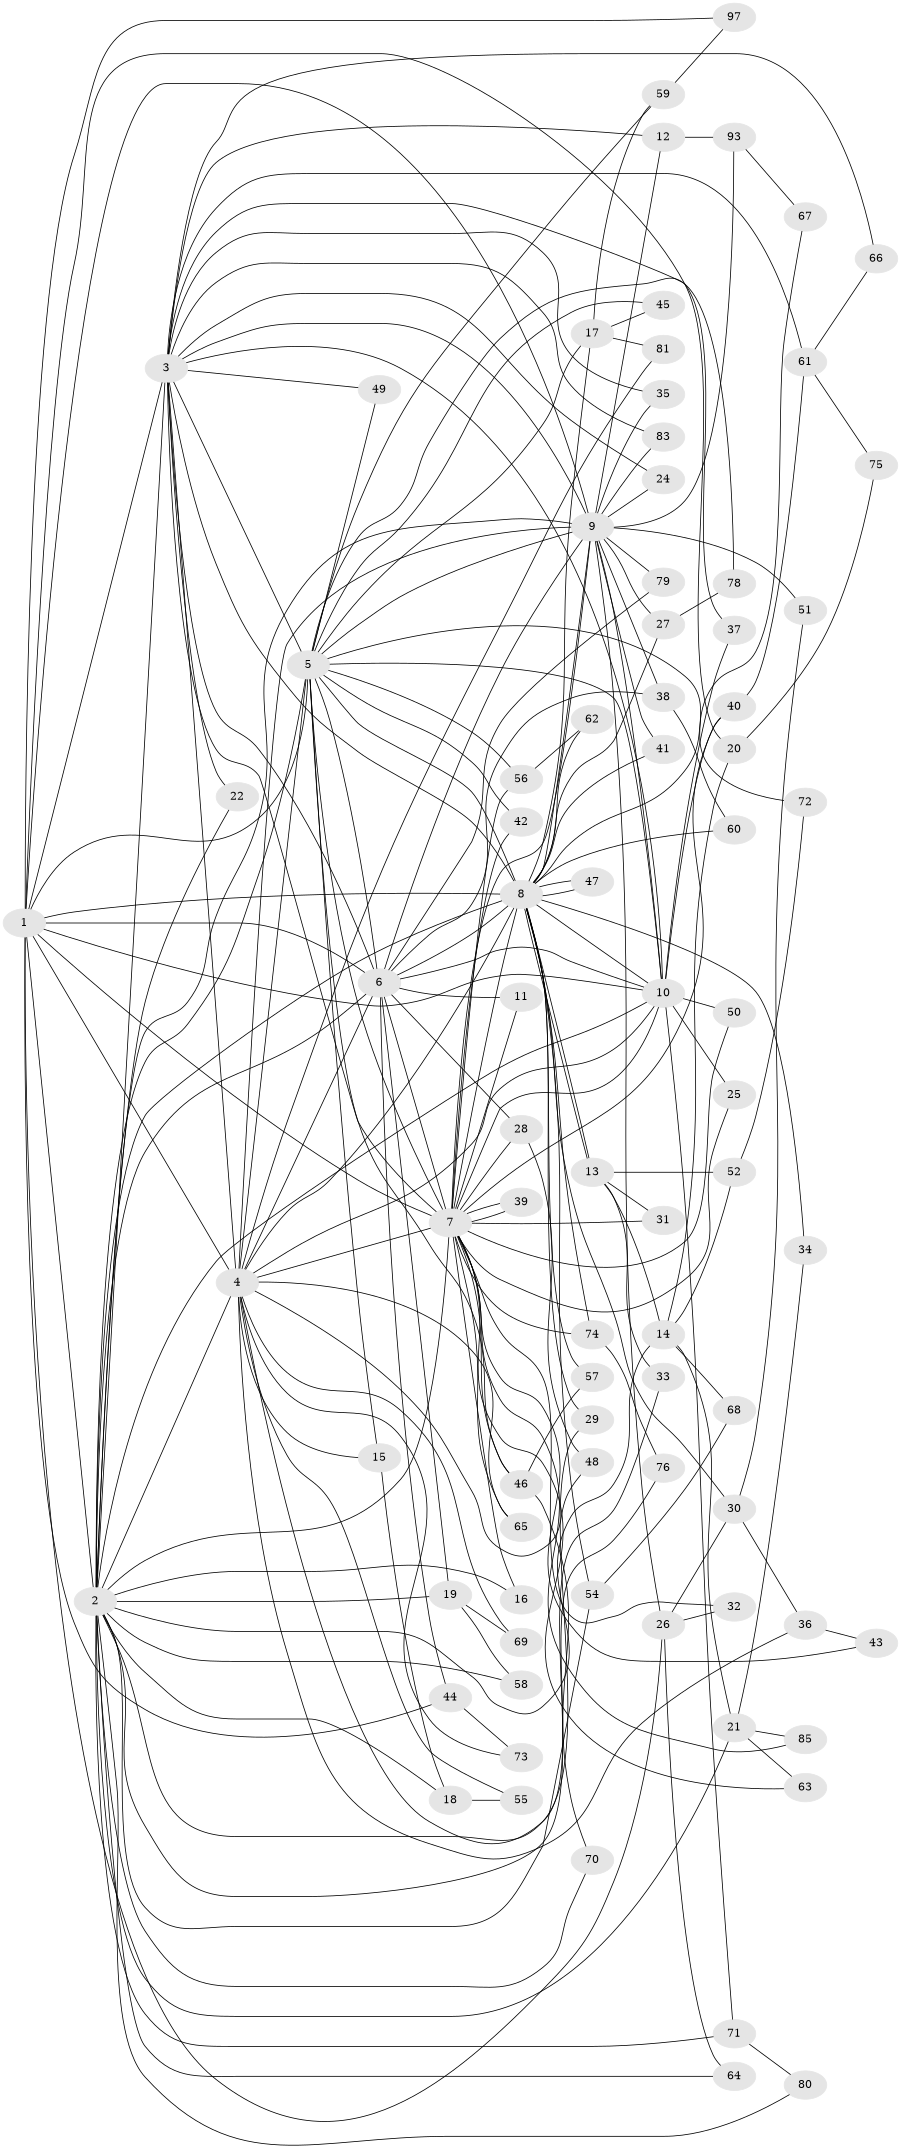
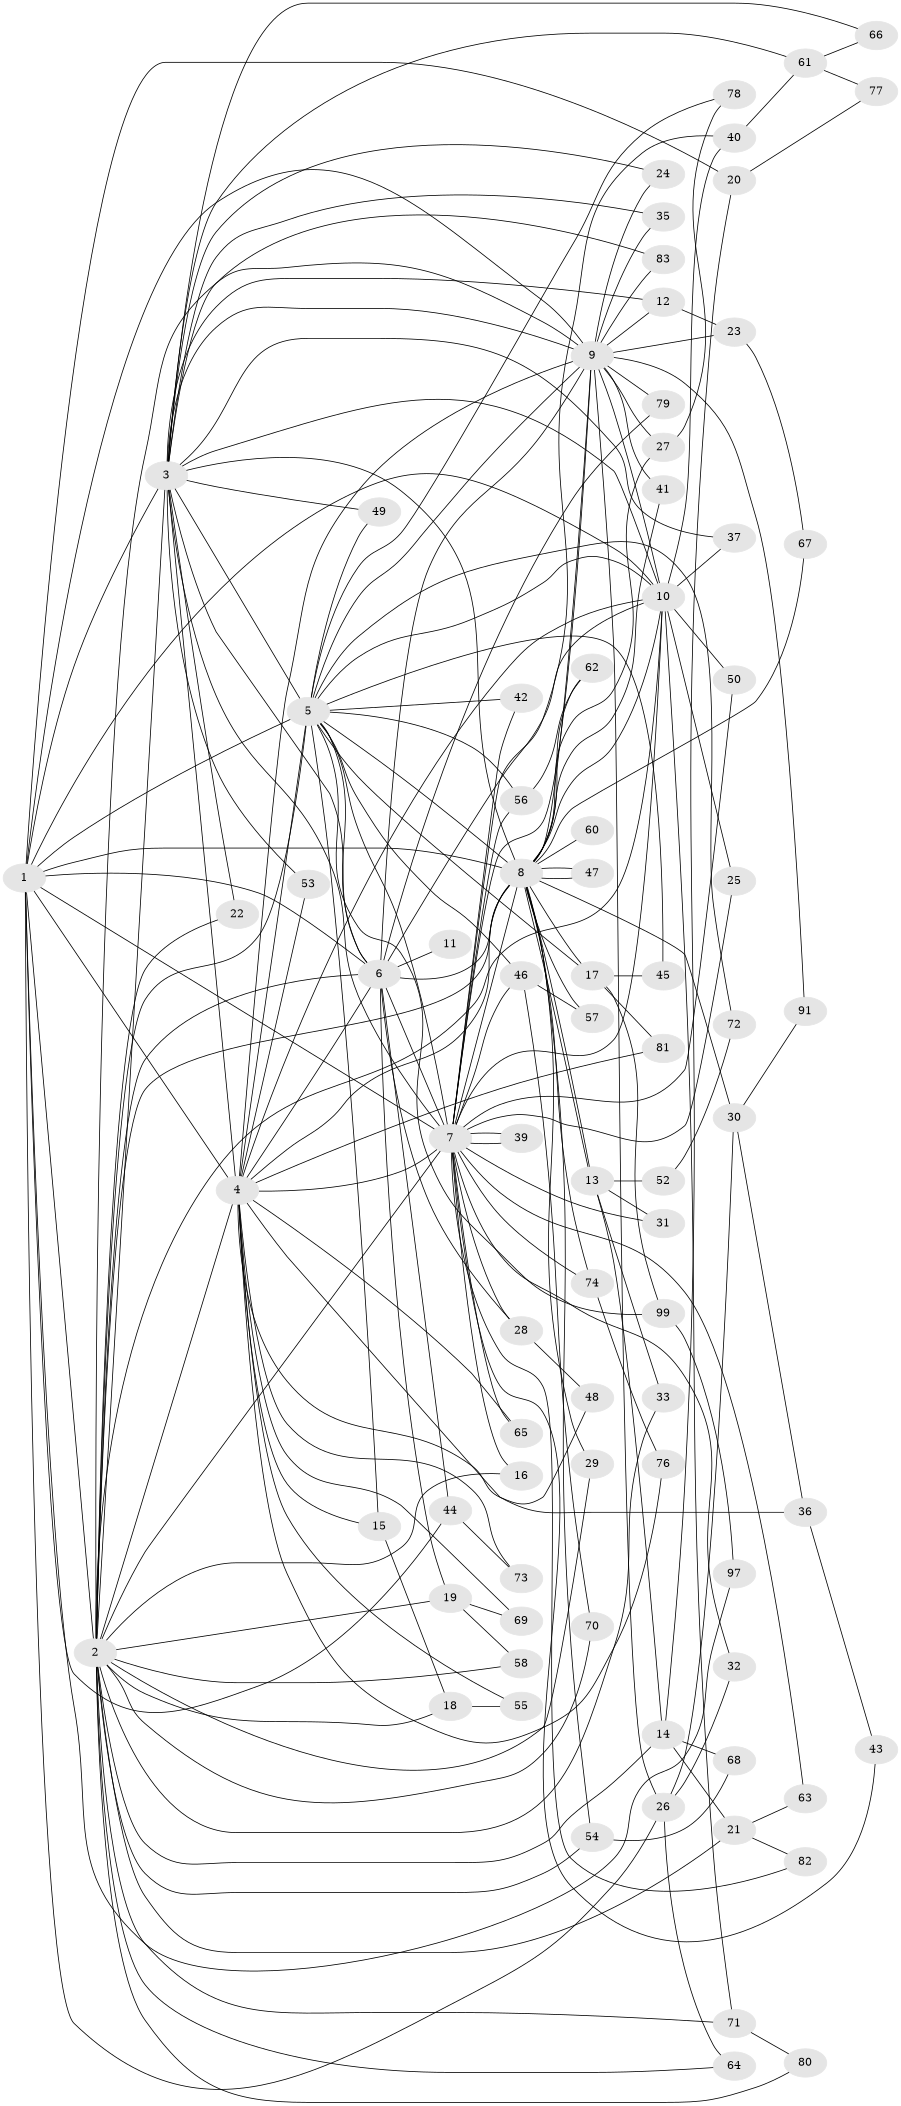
(663, 95) -> (663, 1314)
(734, 137) -> (734, 332)
(876, 465) -> (876, 92)
(805, 611) -> (805, 1011)
(663, 697) -> none
none -> (308, 884)
(492, 1090) -> none
(805, 1250) -> none
(707, 1260) -> none
(805, 1739) -> (805, 1862)
